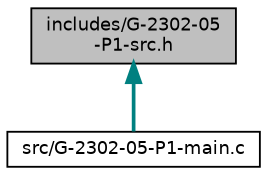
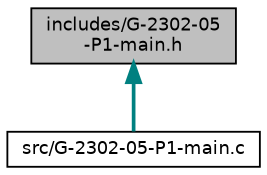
(134, 36) -> (134, 36)
